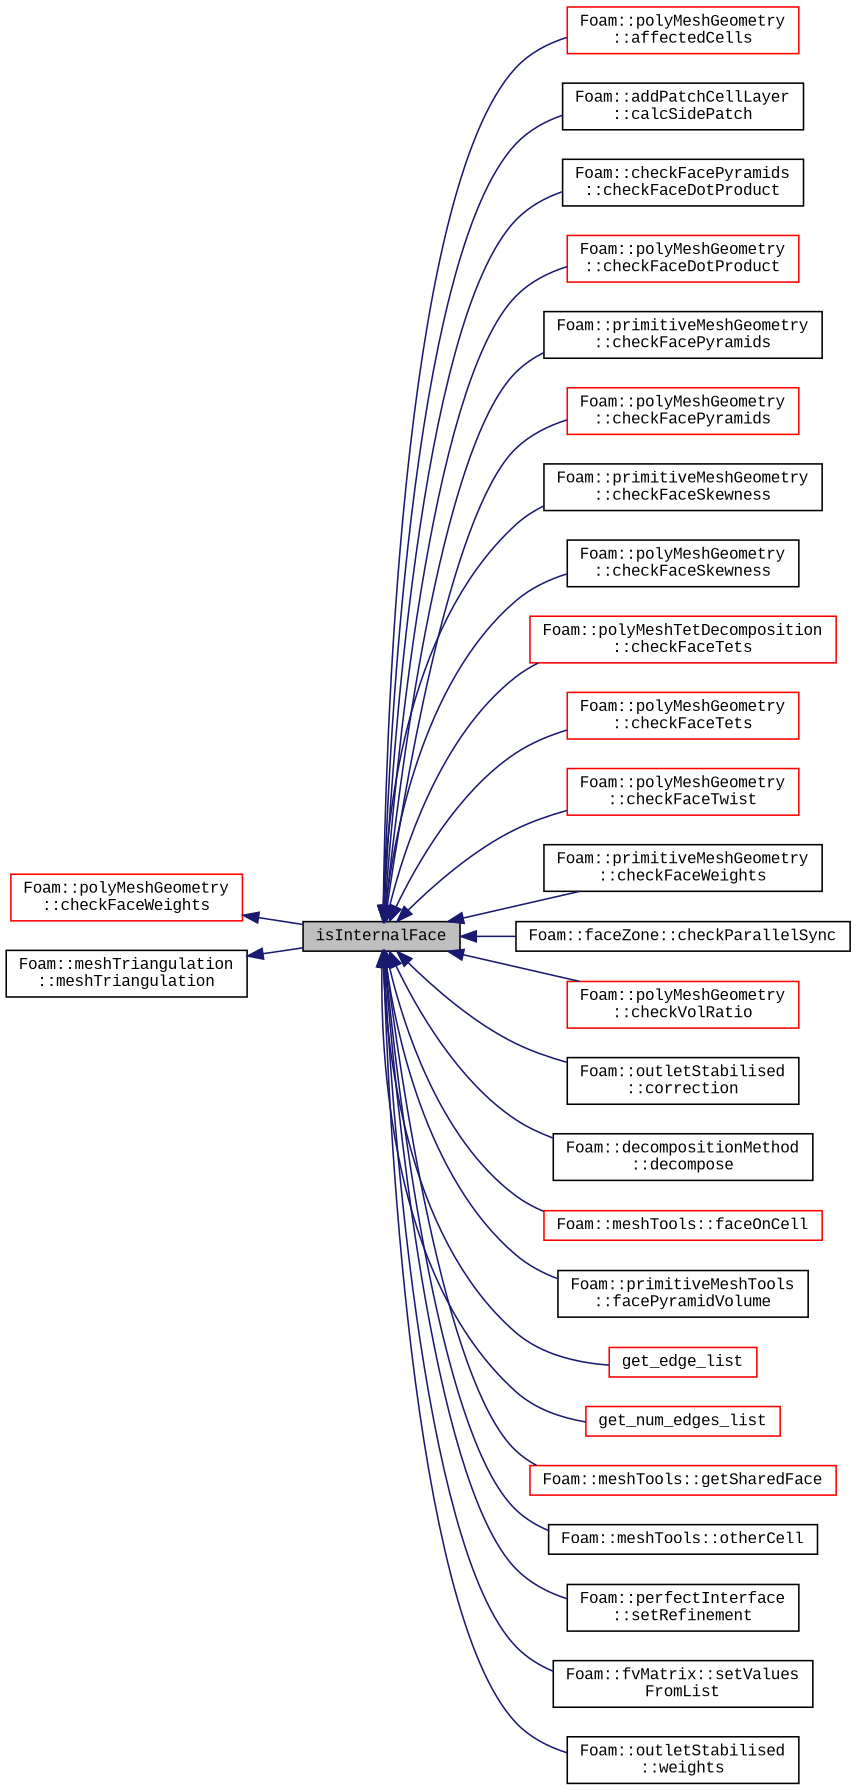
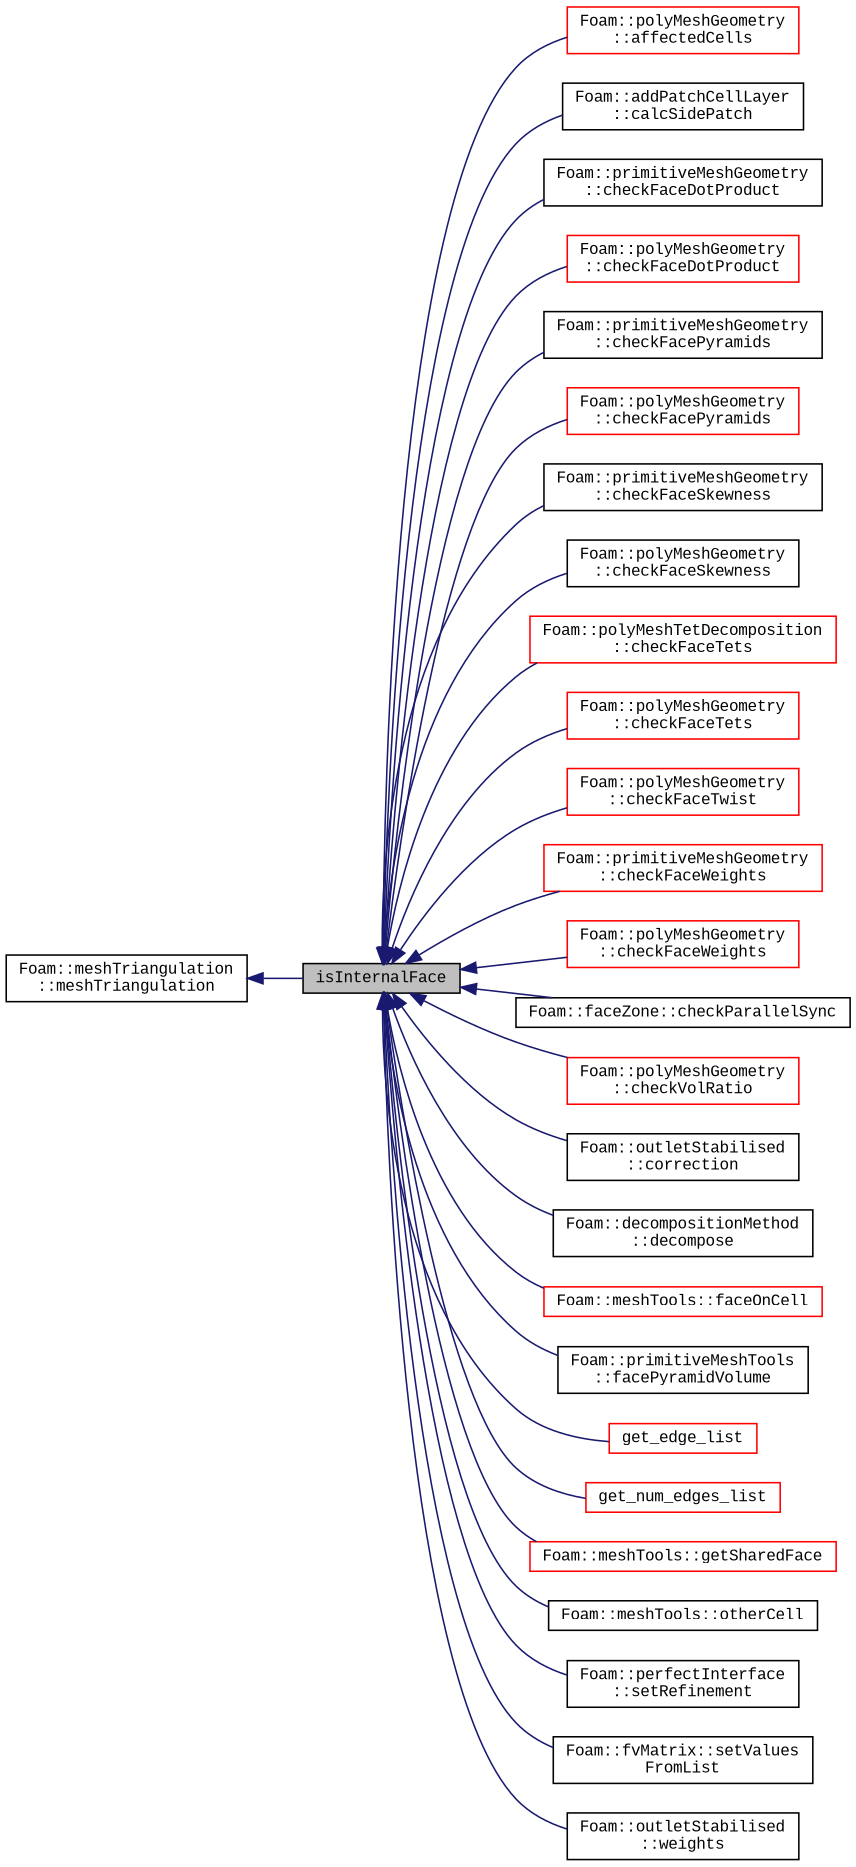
(683, 183) -> (683, 183)
(683, 868) -> (683, 868)
(281, 921) -> (522, 962)
